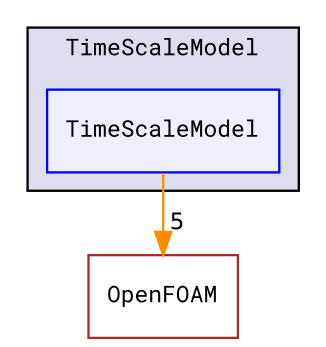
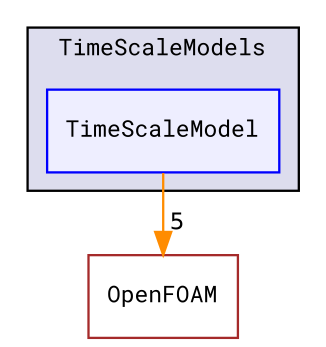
(163, 49) -> (163, 49)
